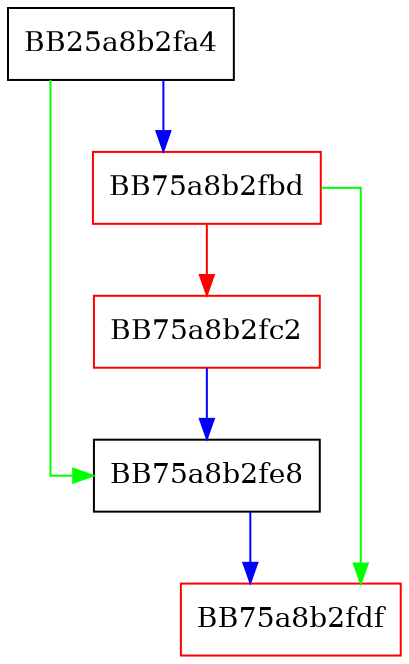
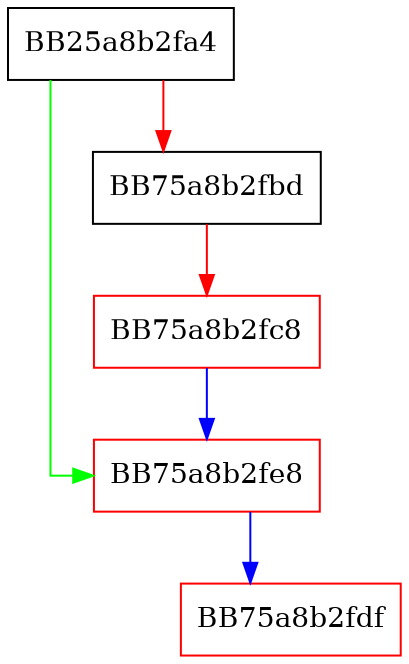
(163, 106) -> (163, 106)
(207, 188) -> (207, 188)
(207, 332) -> (207, 332)
(361, 356) -> none
(207, 476) -> (207, 476)
